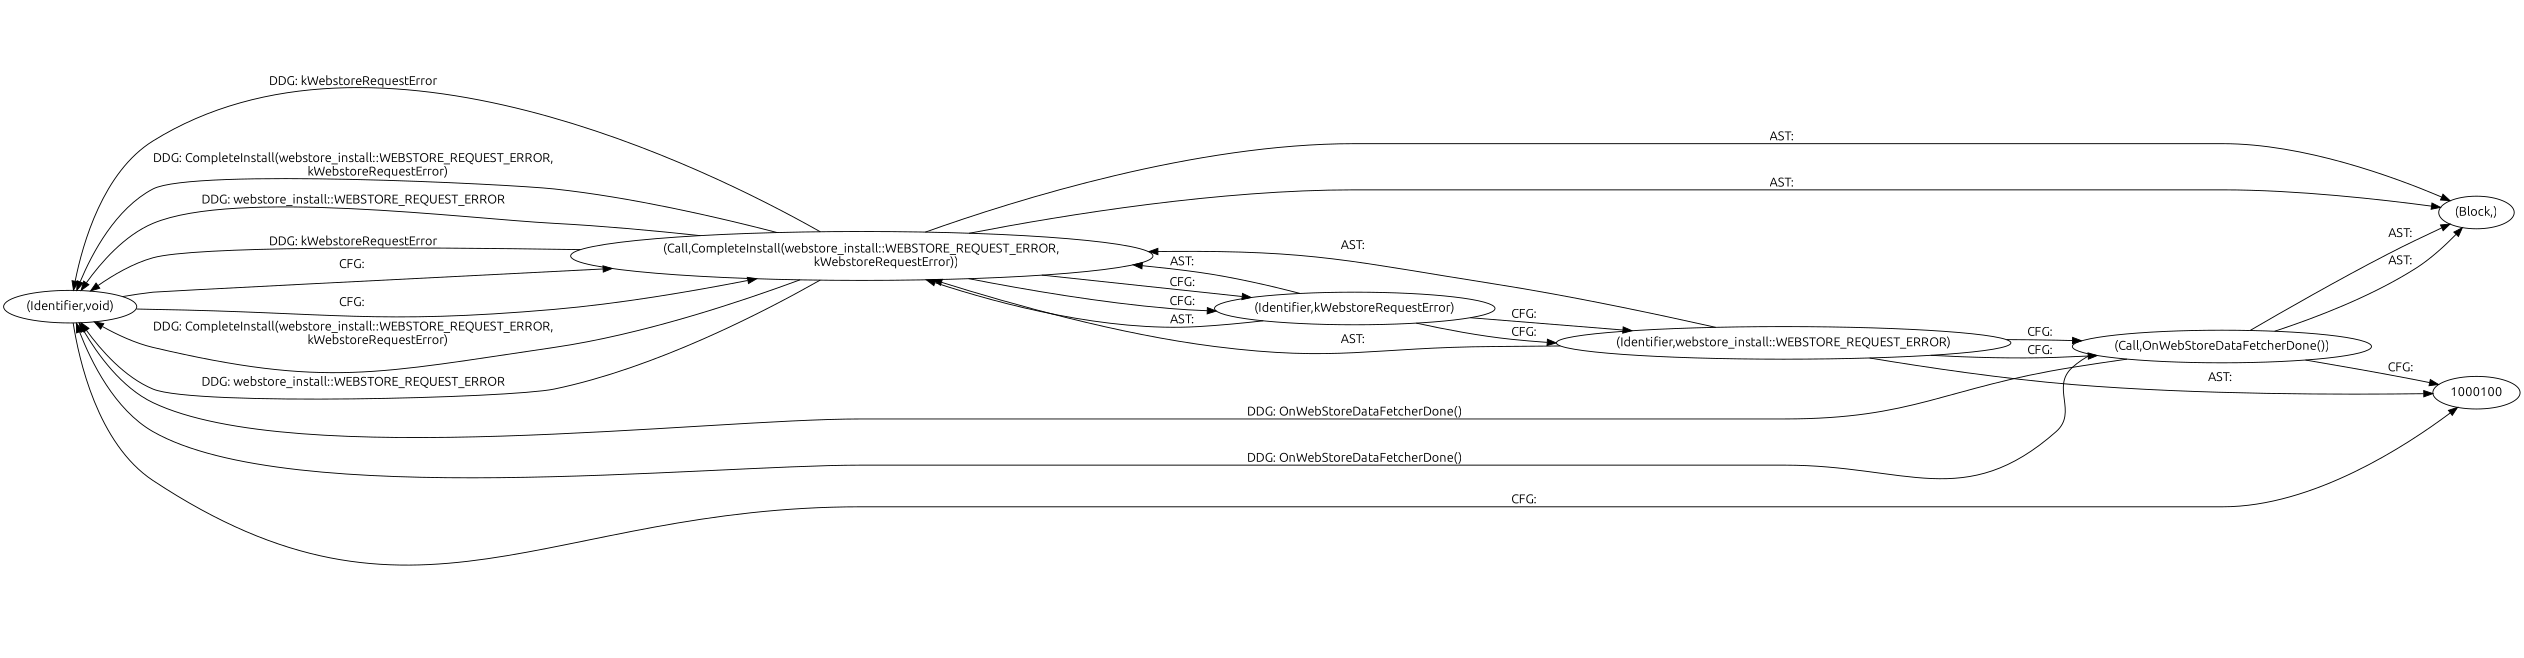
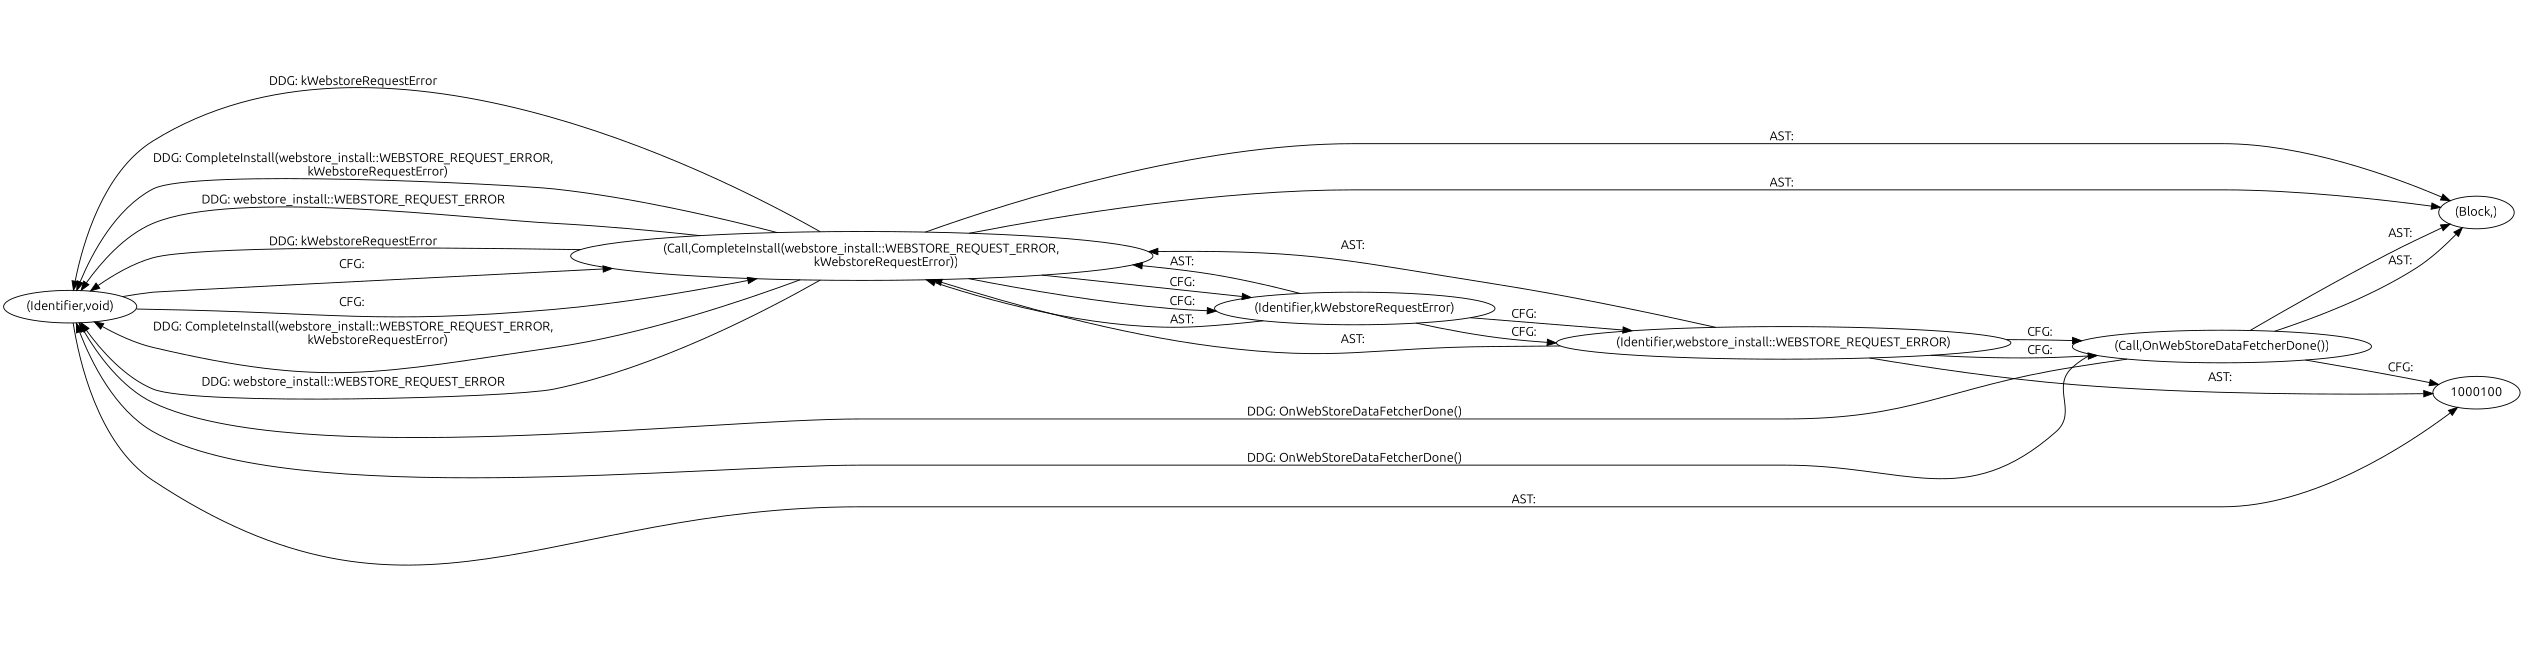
(1526, 500) -> (1526, 500)
